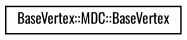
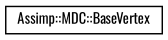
(93, 20) -> (84, 20)
